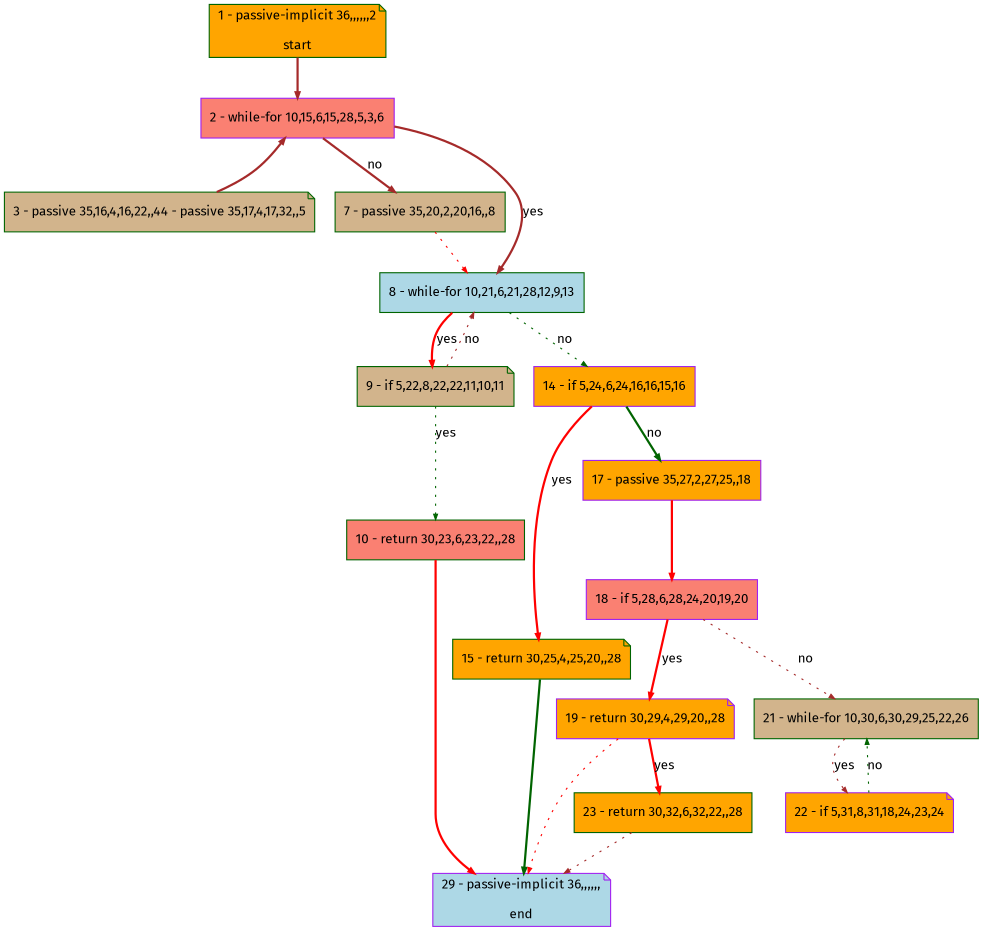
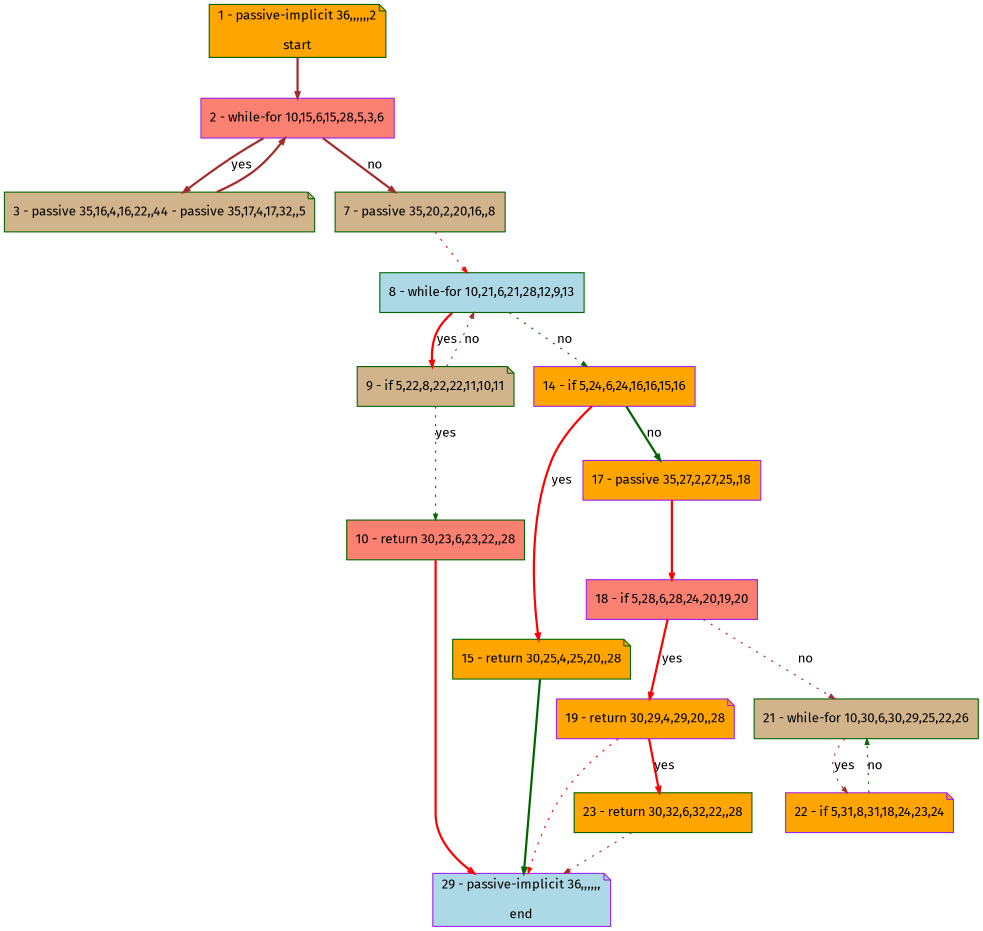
(495, 171) -> (225, 162)
